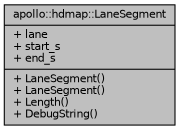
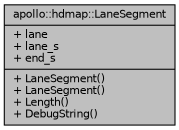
(37, 47) -> (36, 47)
